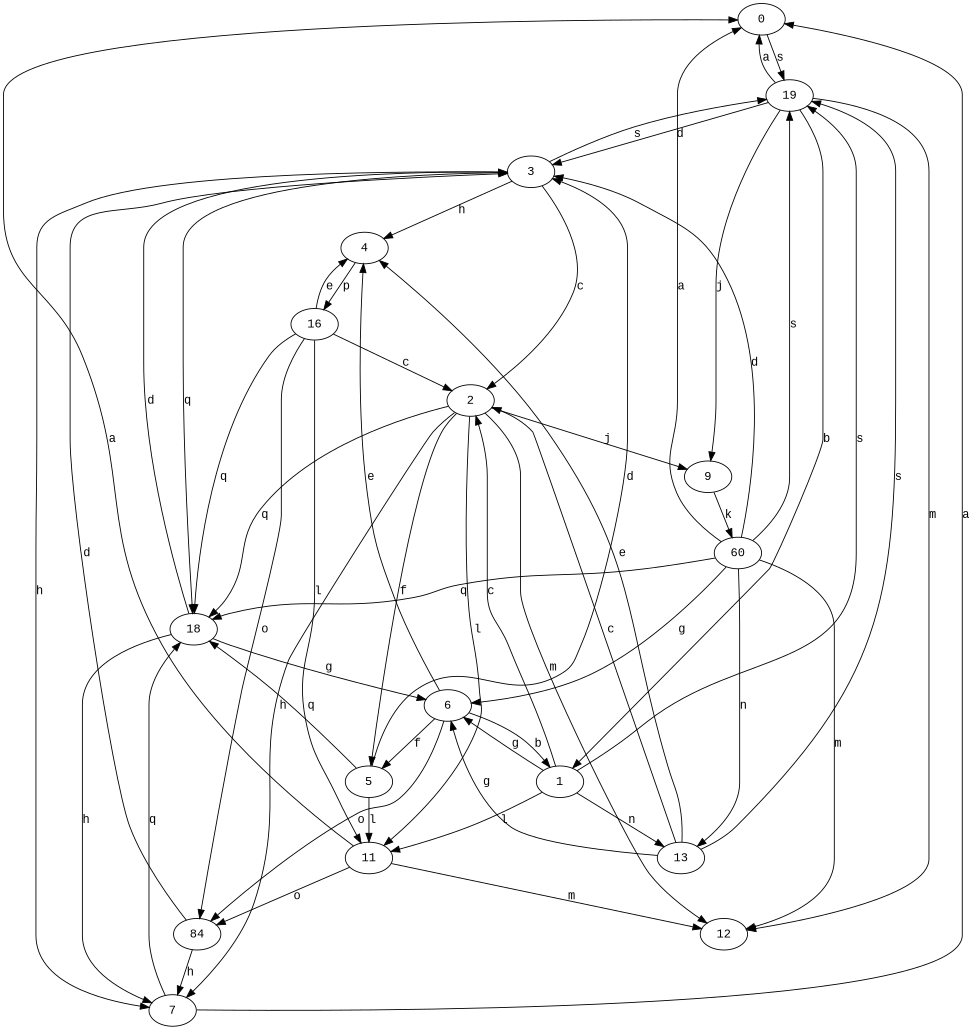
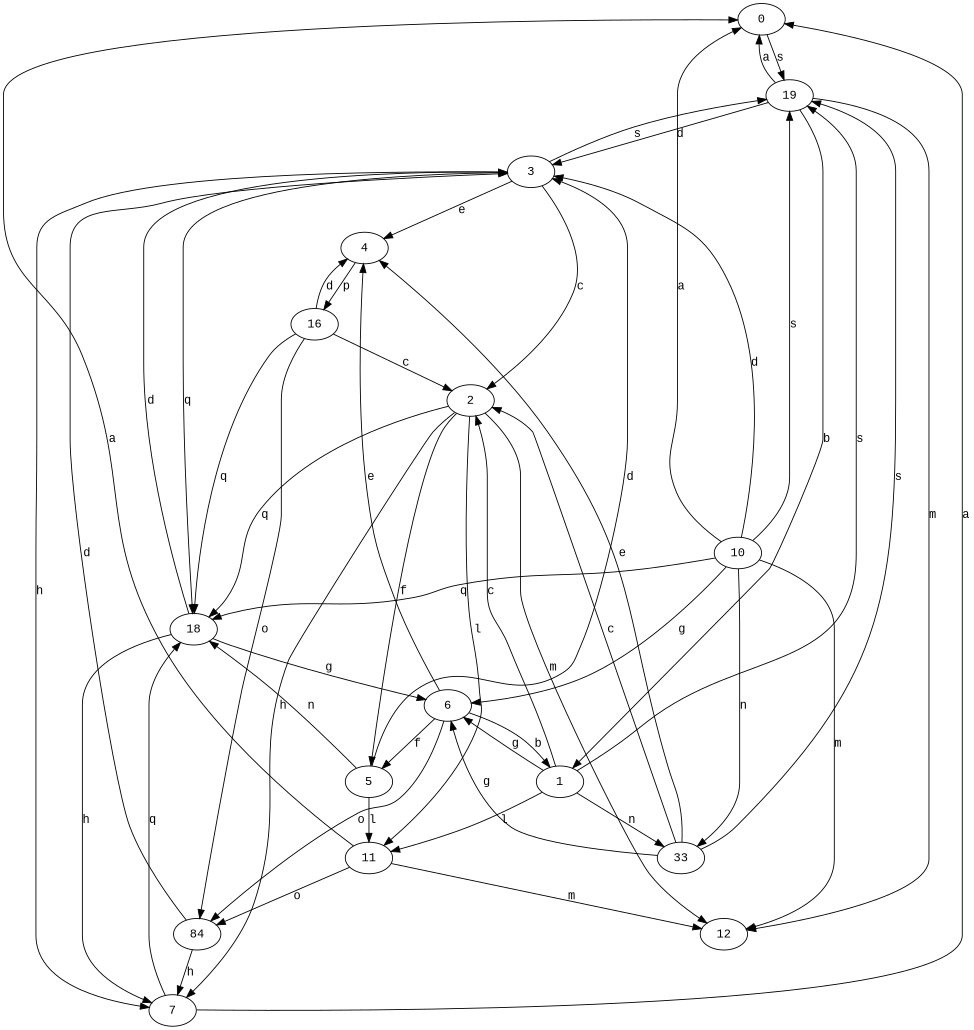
(462, 210) -> (462, 210)
(330, 286) -> (330, 286)
(708, 477) -> none
(738, 553) -> (738, 553)
(315, 594) -> none
(312, 705) -> (312, 705)
(681, 858) -> (681, 858)
